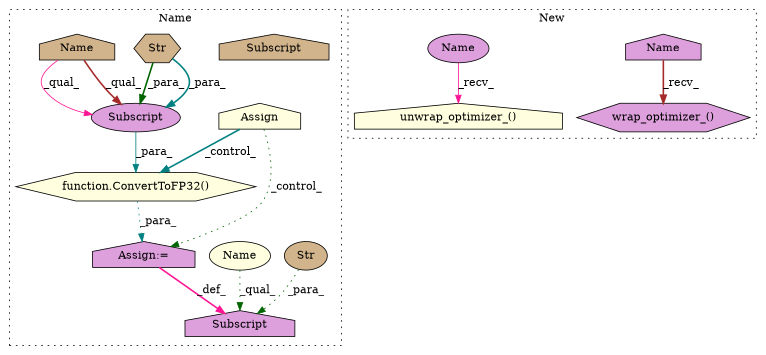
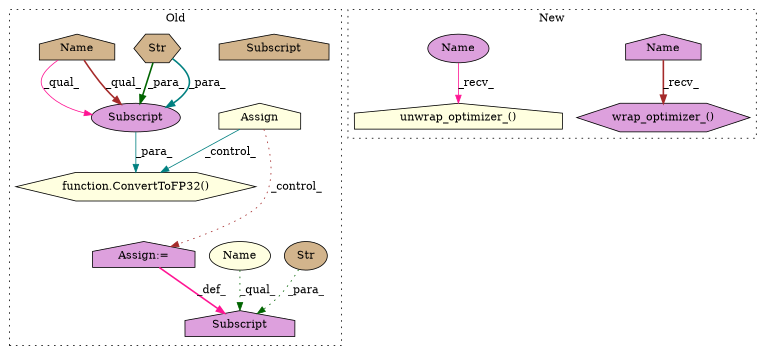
(176, 19) -> (176, 19)
(204, 149) -> (204, 149)
(255, 209) -> (255, 209)
(139, 217) -> none
